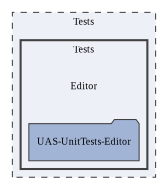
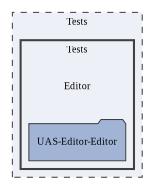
(84, 142) -> (77, 142)
